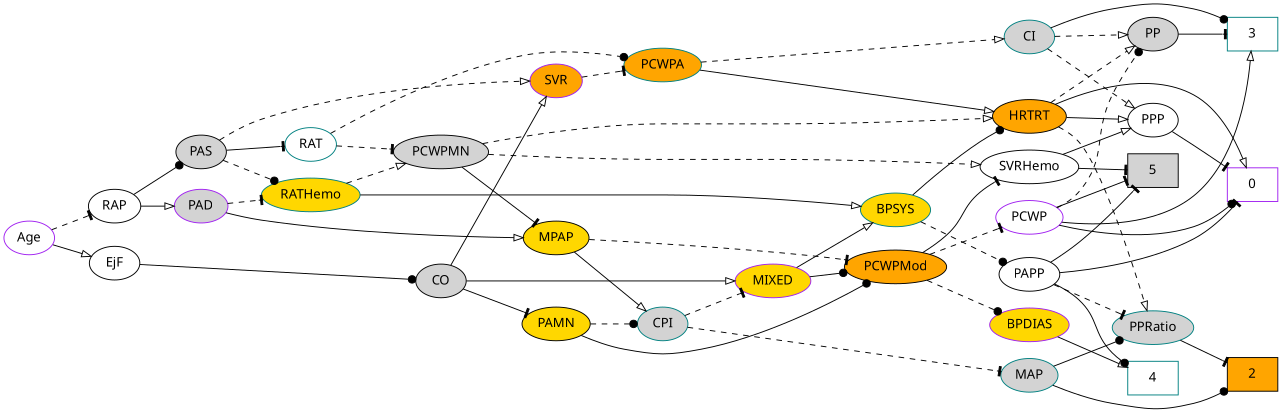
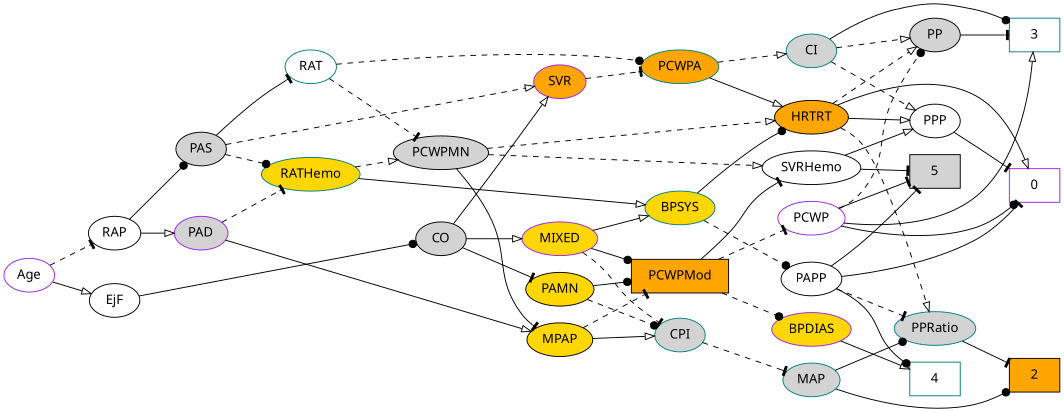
(896, 267) -> (680, 276)
(712, 305) -> (620, 290)
